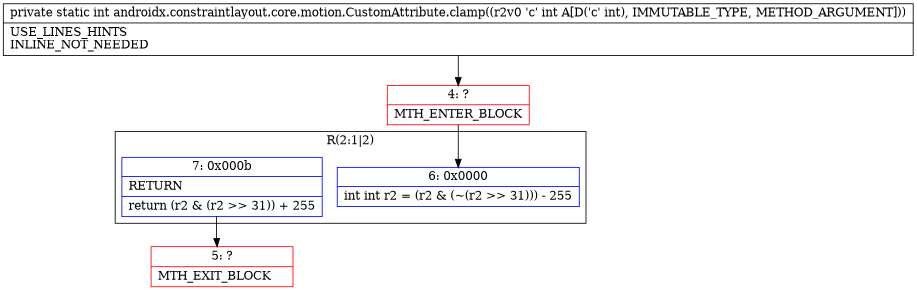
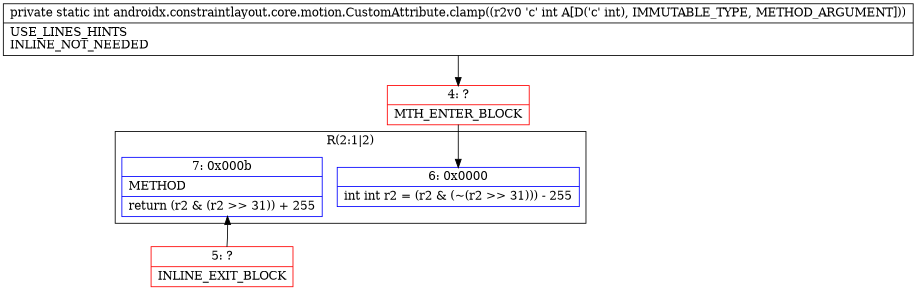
(156, 186) -> (157, 186)
(216, 228) -> (228, 236)
(215, 276) -> (222, 276)
